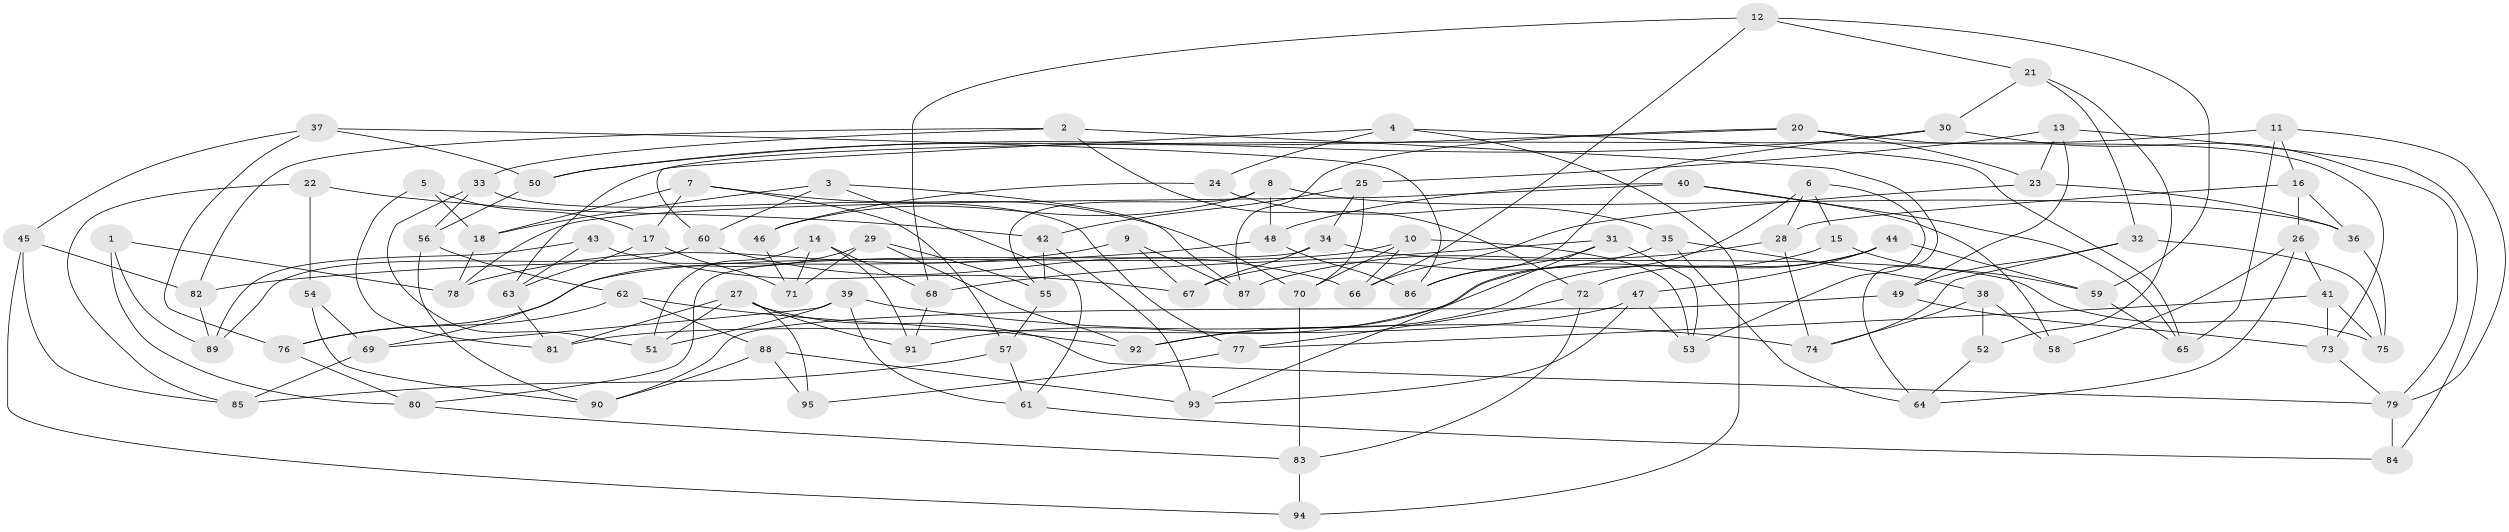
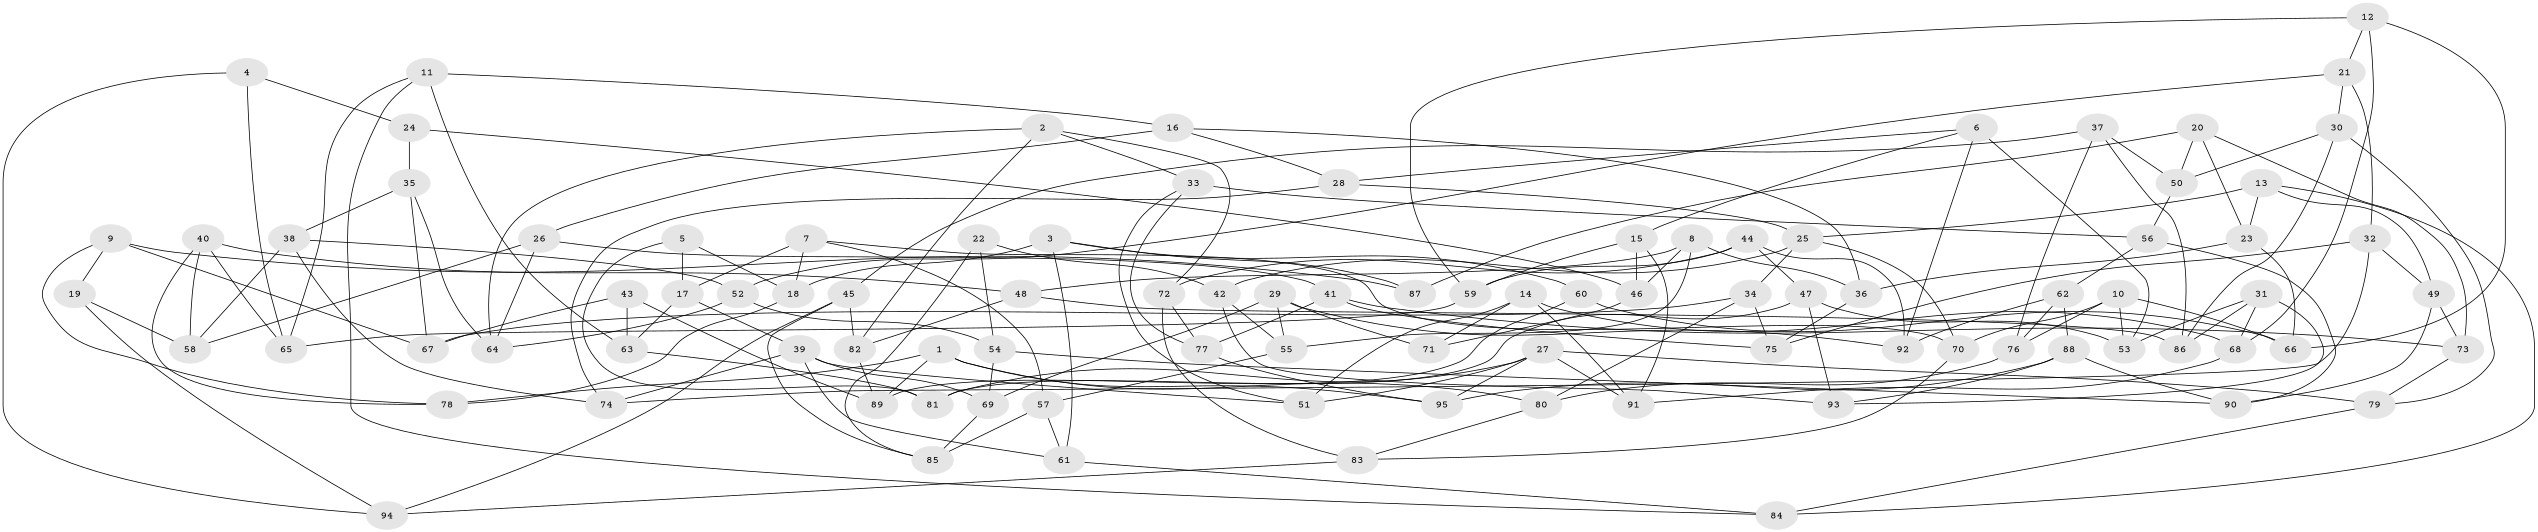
(1176, 139) -> none
(2495, 212) -> (878, 479)
(1510, 257) -> (1574, 199)
(692, 258) -> (741, 322)
none -> (1637, 266)
none -> (75, 294)
none -> (866, 322)
none -> (1187, 386)
